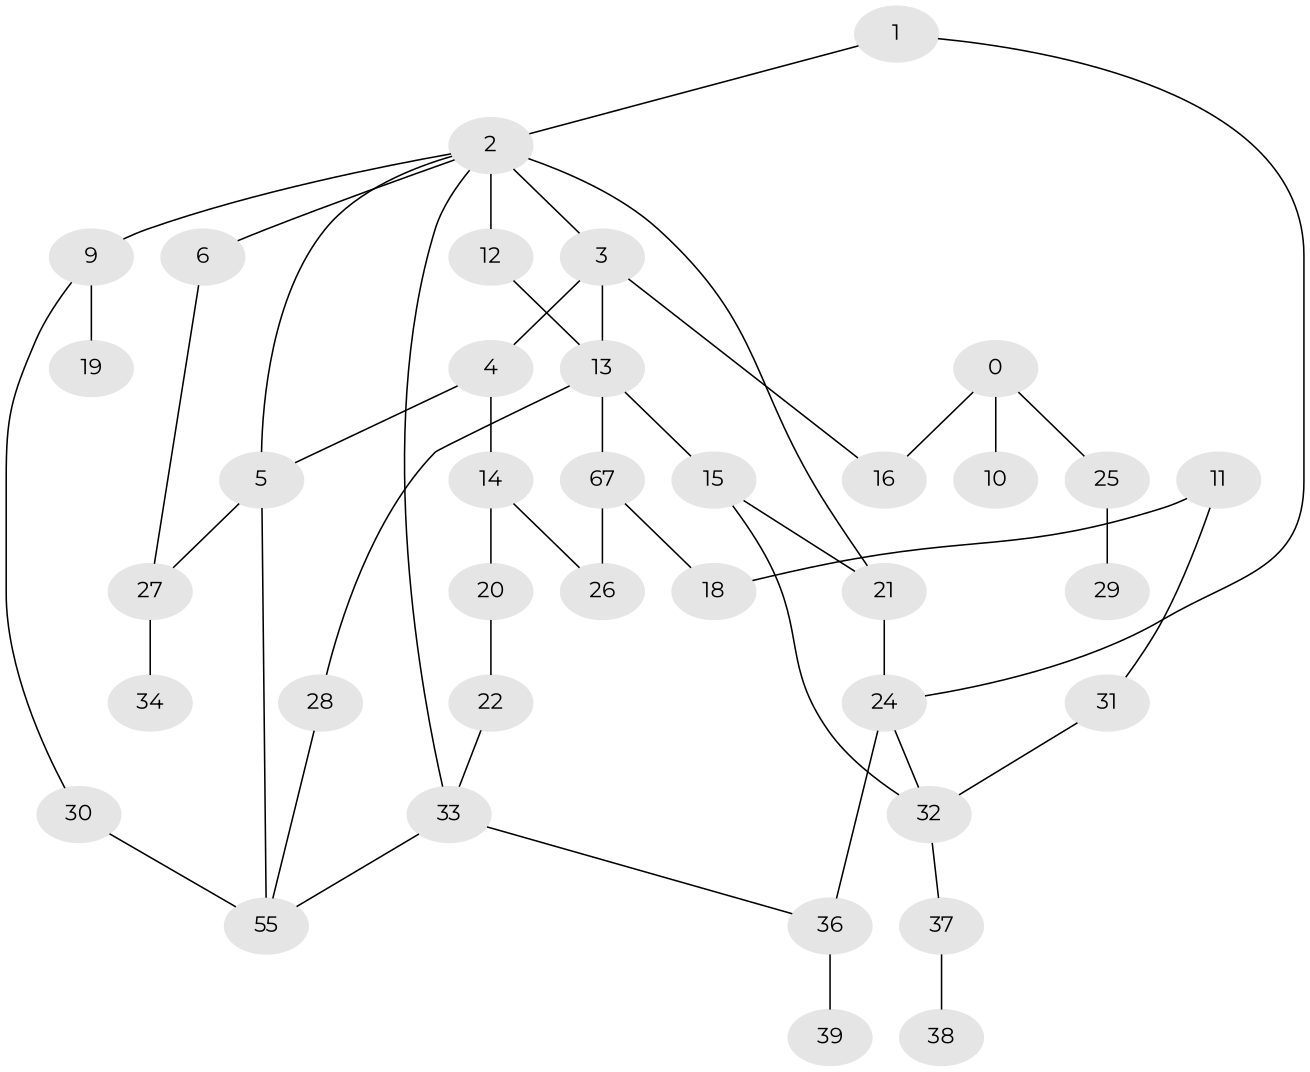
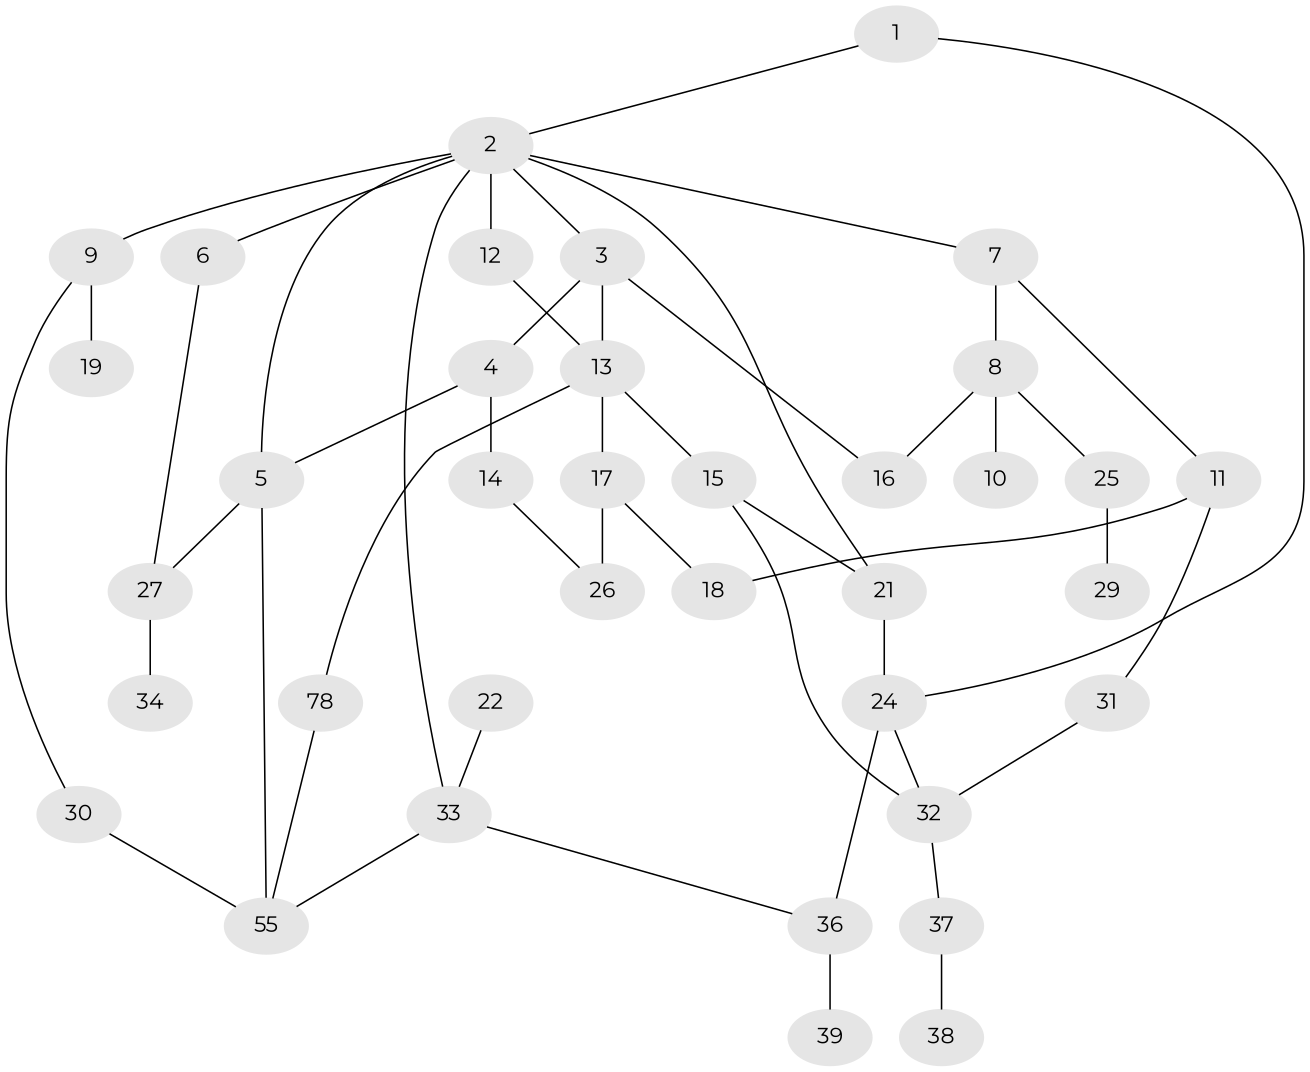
none -> (996, 257)
(996, 369) -> (996, 369)
(602, 480) -> (602, 480)
(491, 592) -> none
(321, 703) -> (321, 703)
